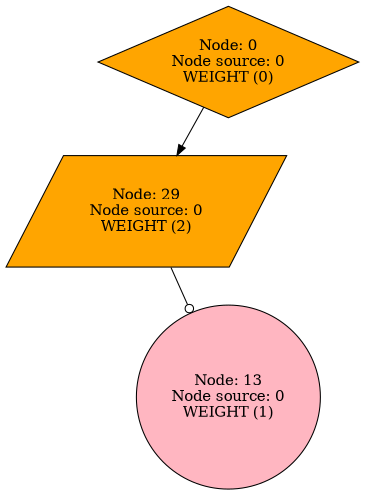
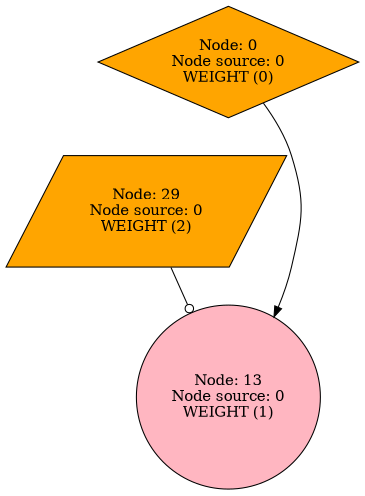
(193, 127) -> (301, 202)
